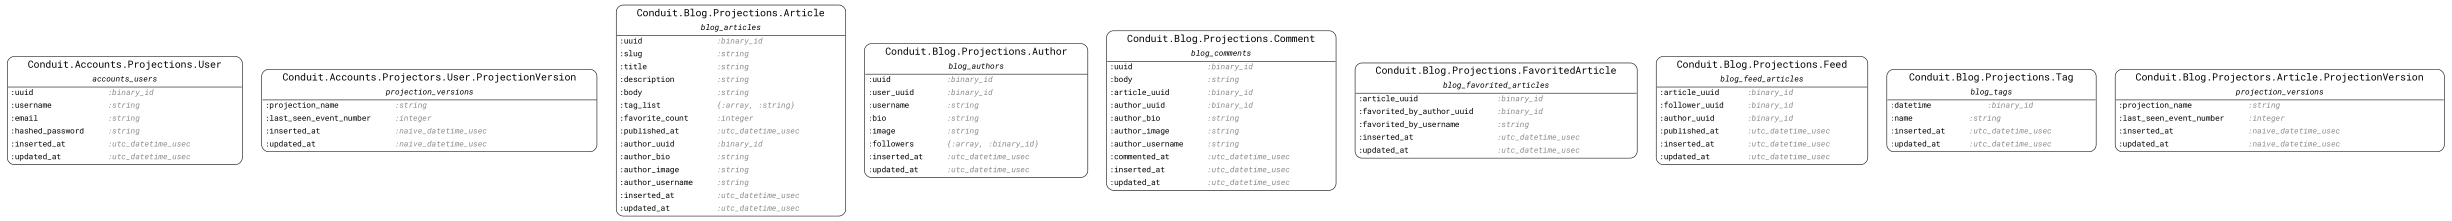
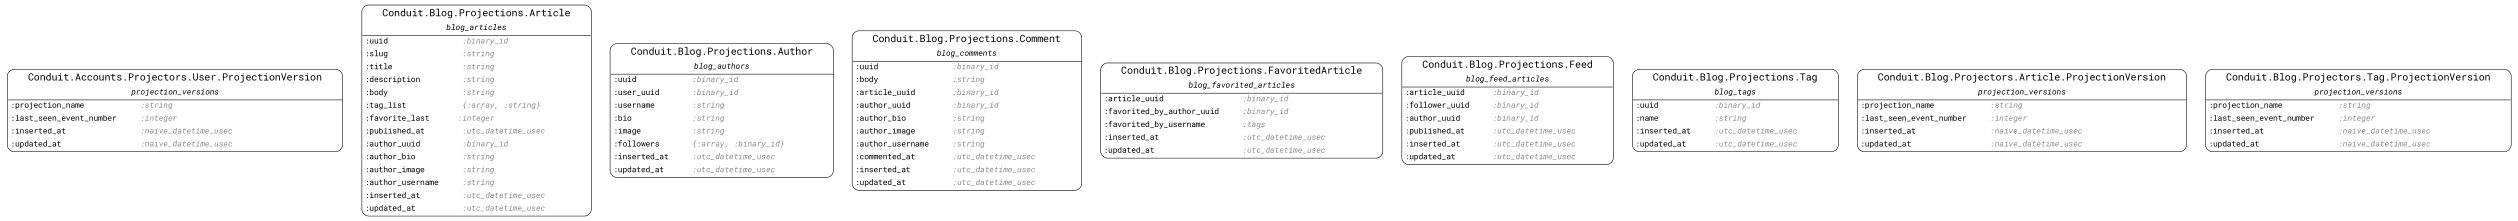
(1938, 106) -> (1675, 106)
(125, 111) -> none
none -> (2358, 111)
(668, 118) -> (411, 118)
(1550, 125) -> (1291, 125)
